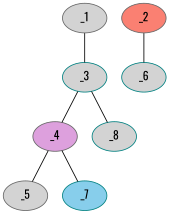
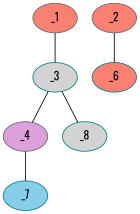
(85, 18) -> (55, 18)
(144, 77) -> (114, 77)
(25, 196) -> none
